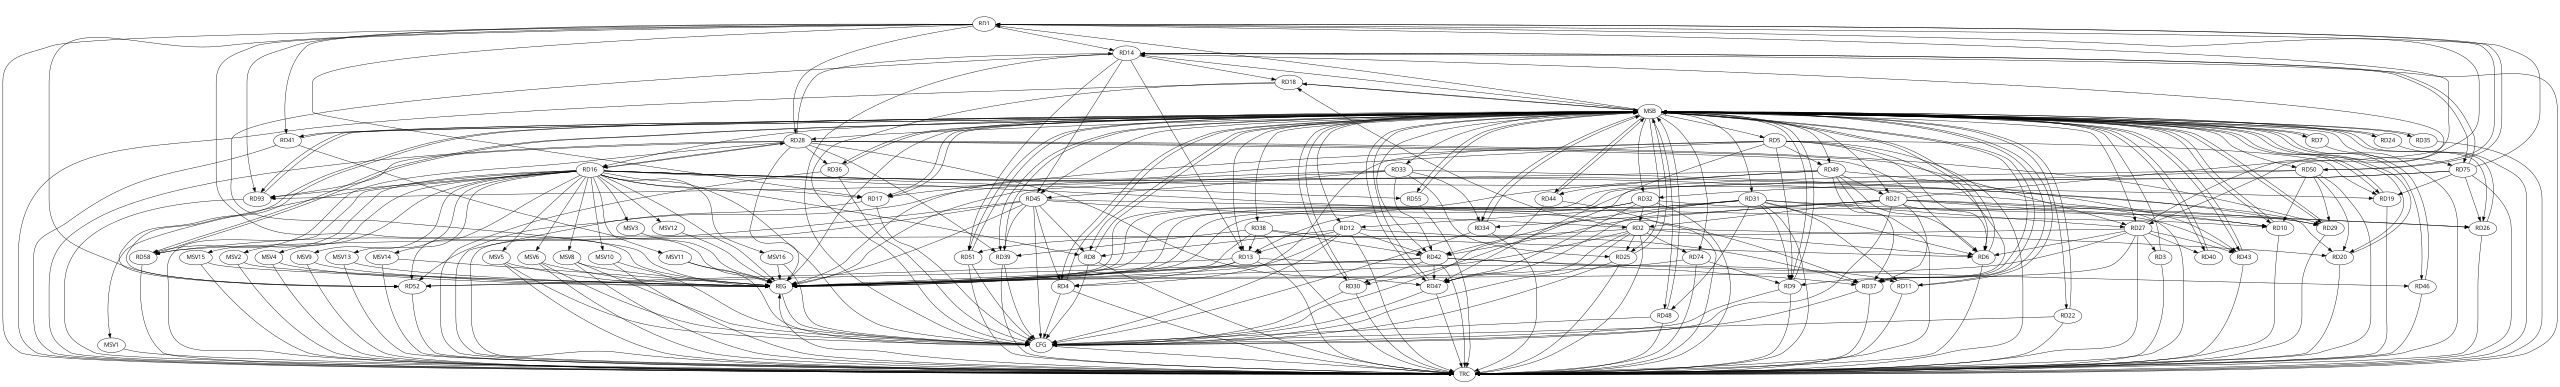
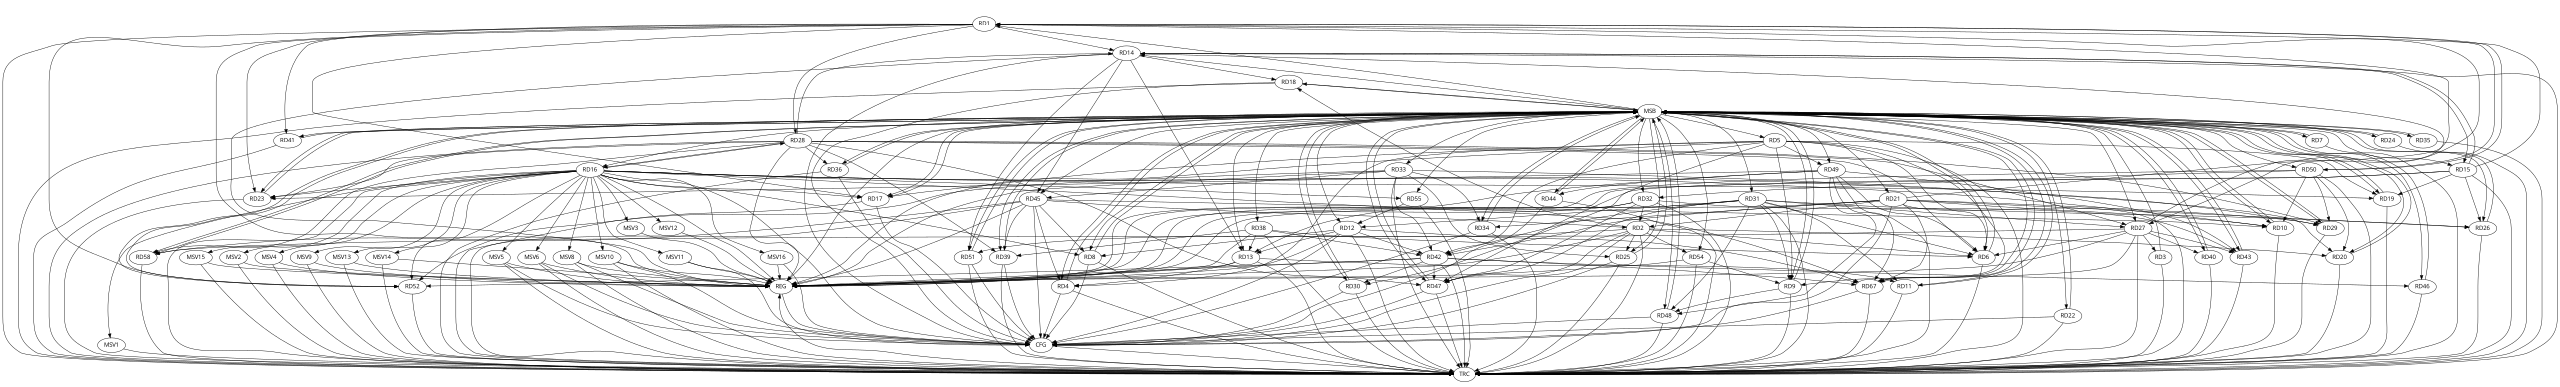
(1062, 126) -> none
(1453, 128) -> (1593, 171)
(1487, 134) -> (1383, 213)
(2463, 170) -> (2463, 170)
(1861, 184) -> (1826, 277)
(257, 199) -> (257, 199)
(523, 214) -> (692, 273)
(1696, 258) -> (1696, 258)
none -> (1406, 271)
(871, 273) -> none
(1869, 287) -> (1869, 287)
(1421, 338) -> (1726, 299)
none -> (1882, 372)
